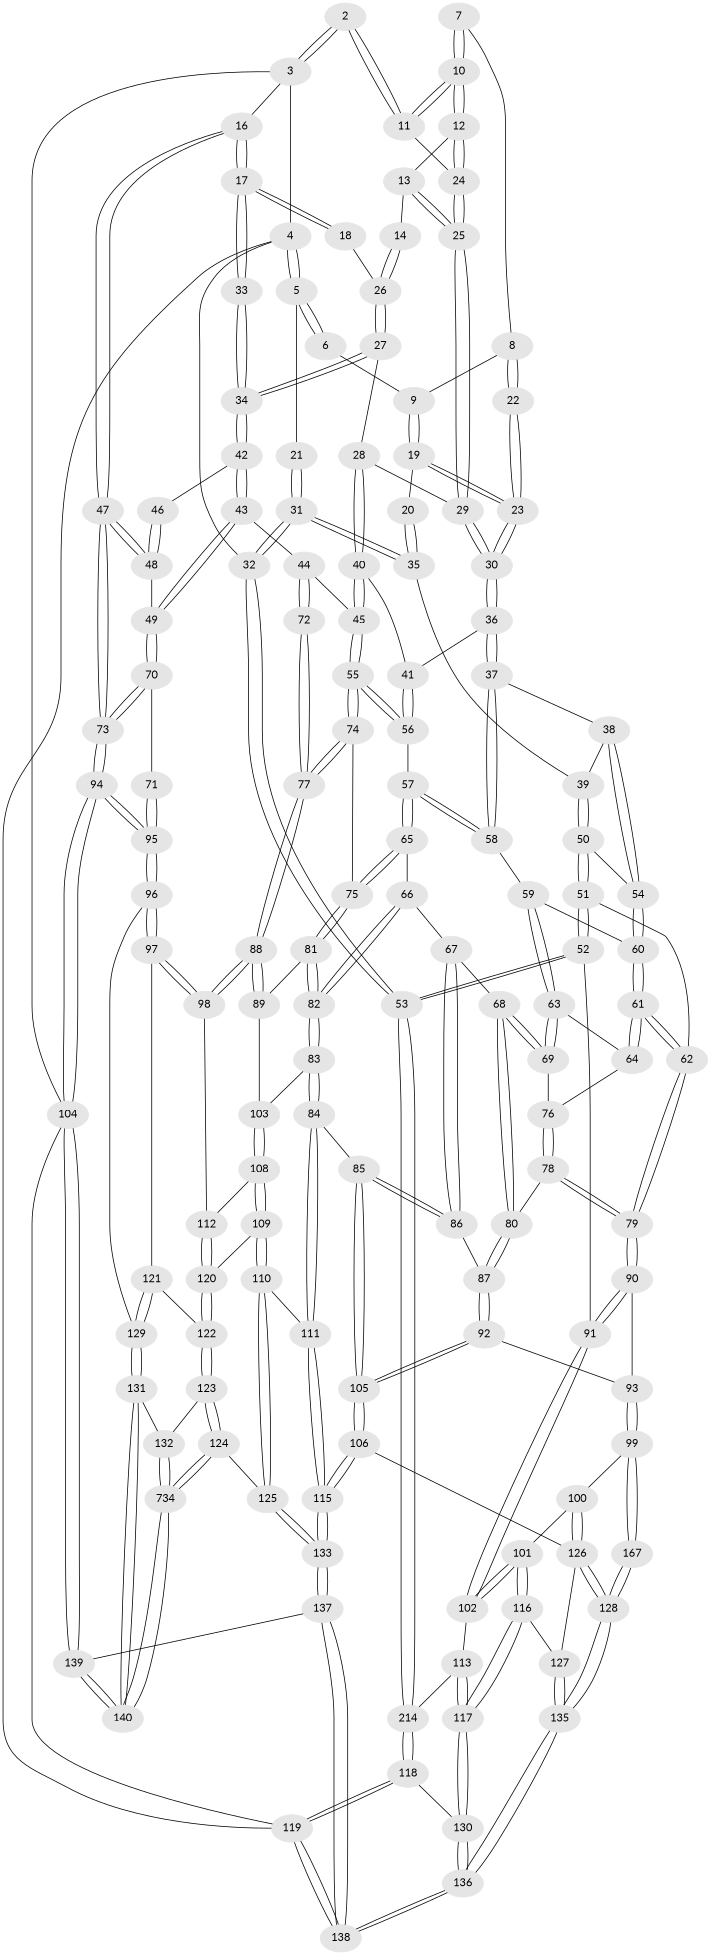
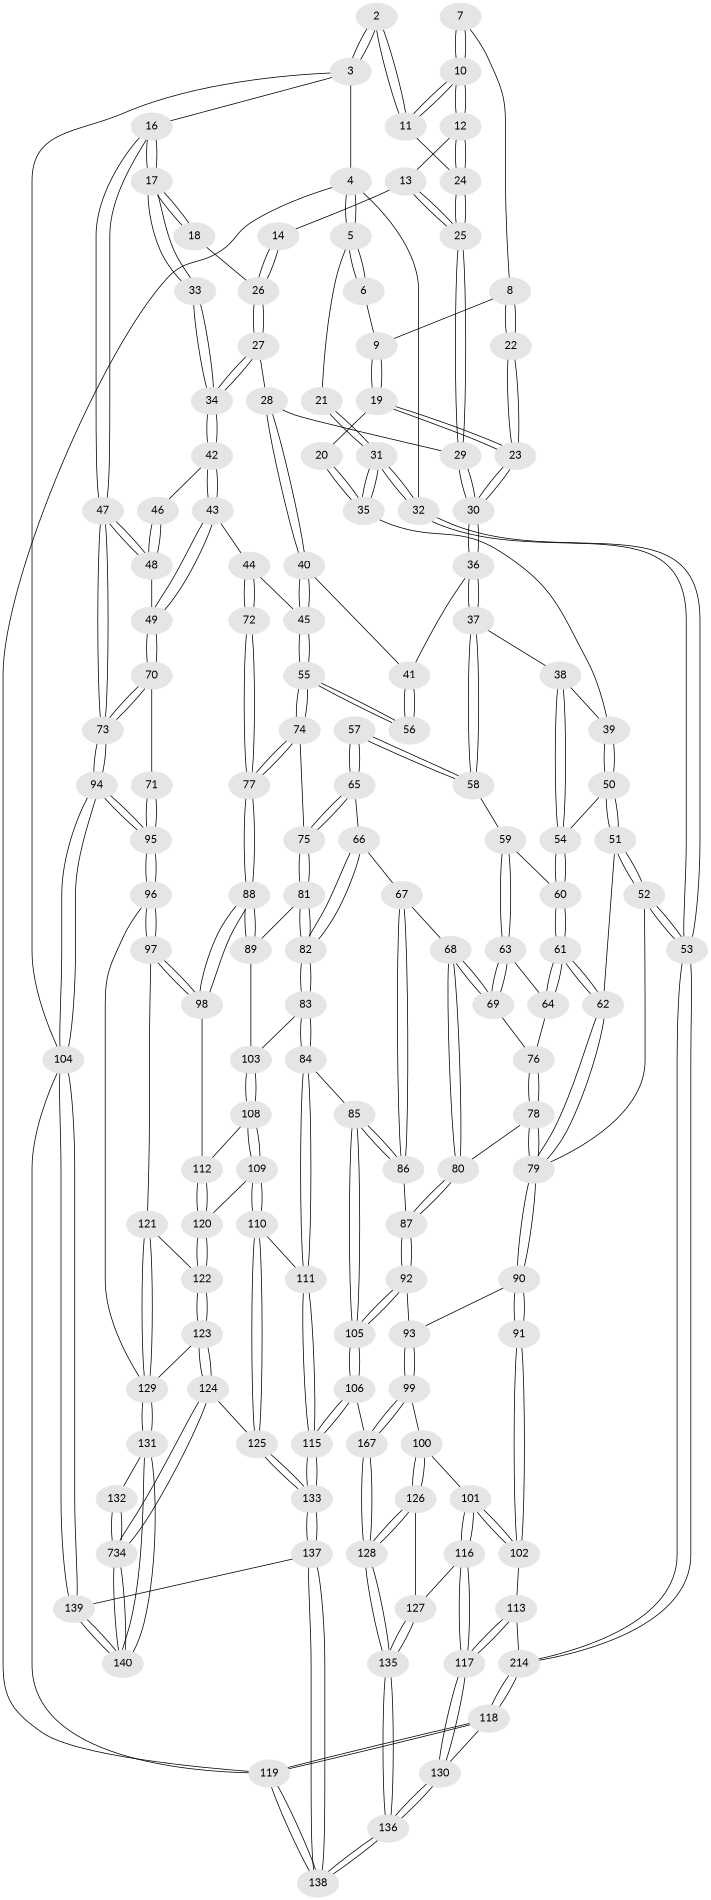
(408, 758) -> none
(590, 1142) -> (645, 1057)
(185, 1417) -> (175, 1362)
(468, 1499) -> (361, 1417)
